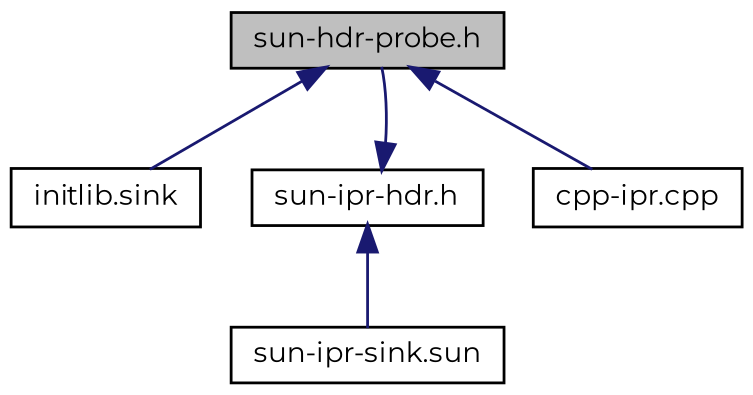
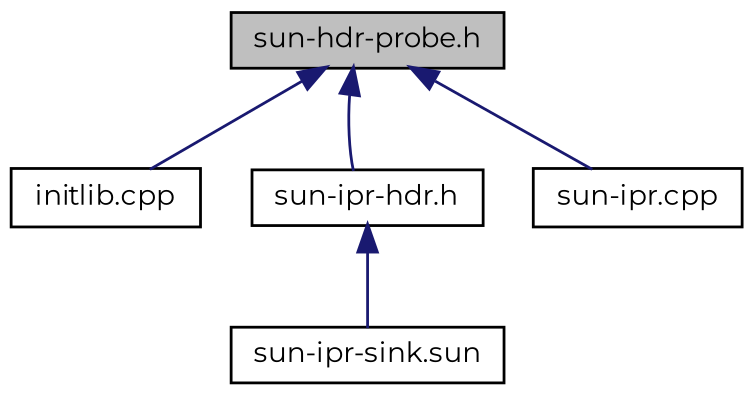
(386, 105) -> (349, 133)
(106, 198) -> (106, 198)
(638, 198) -> (638, 198)
